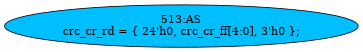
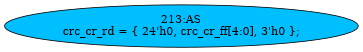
(181, 26) -> (181, 26)
